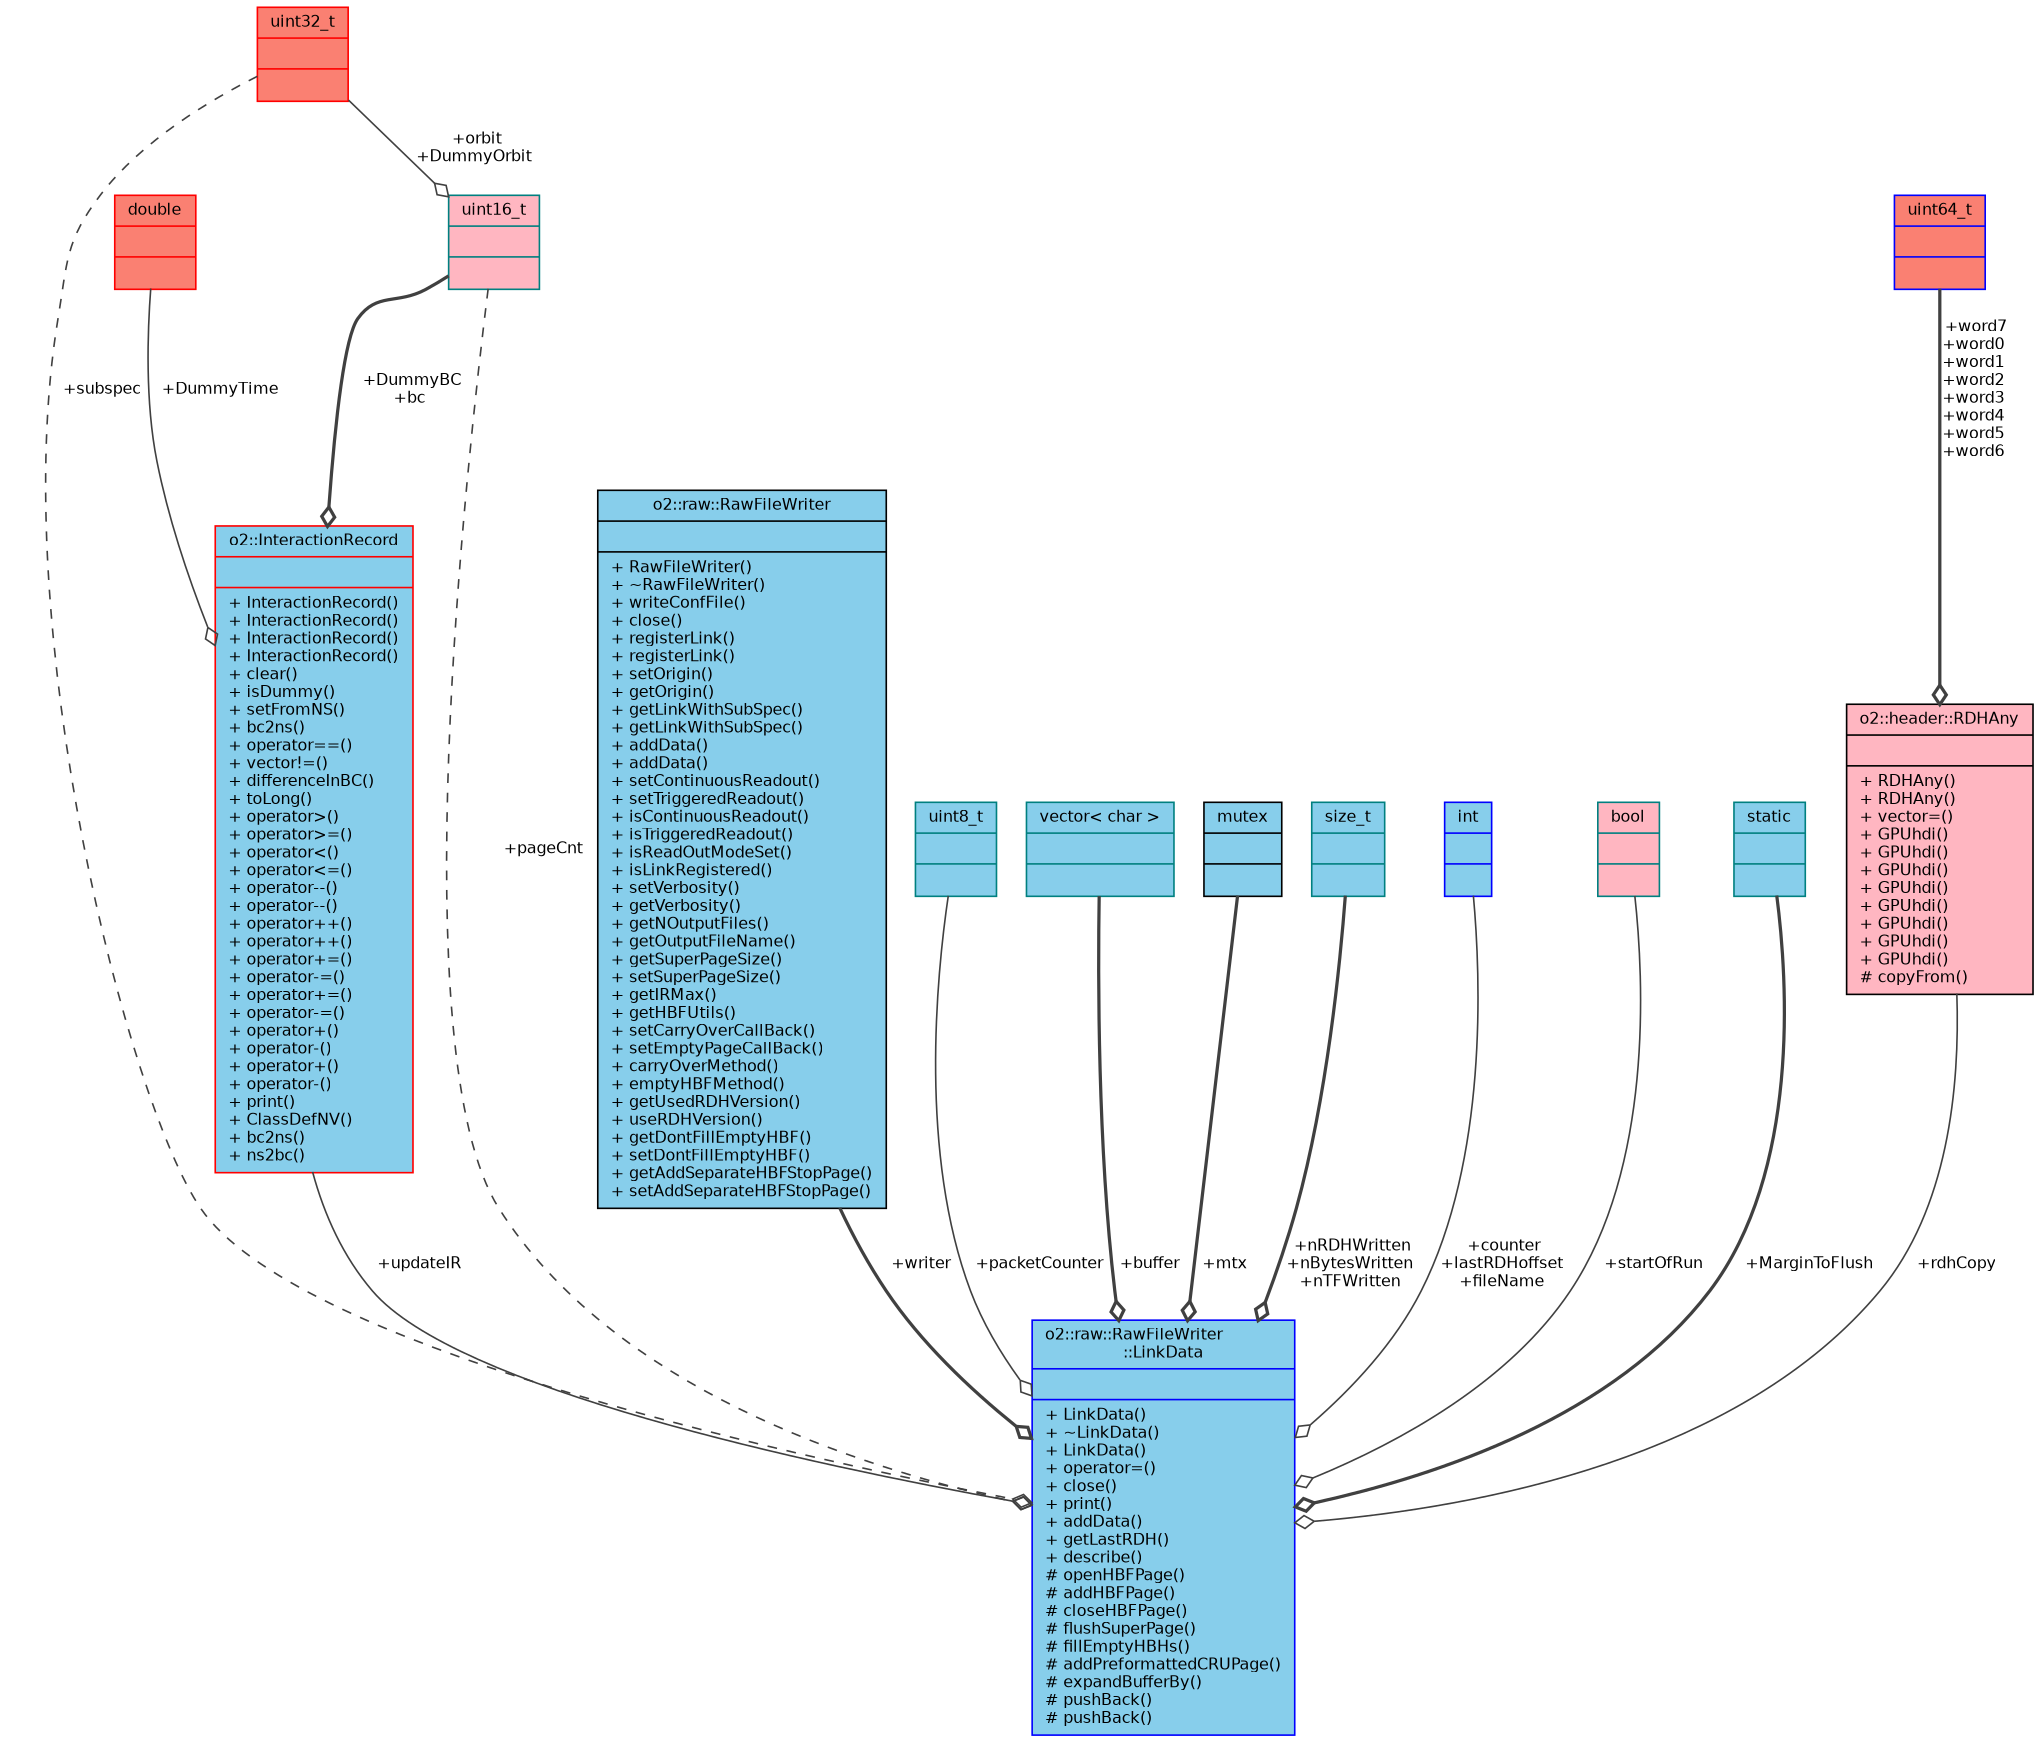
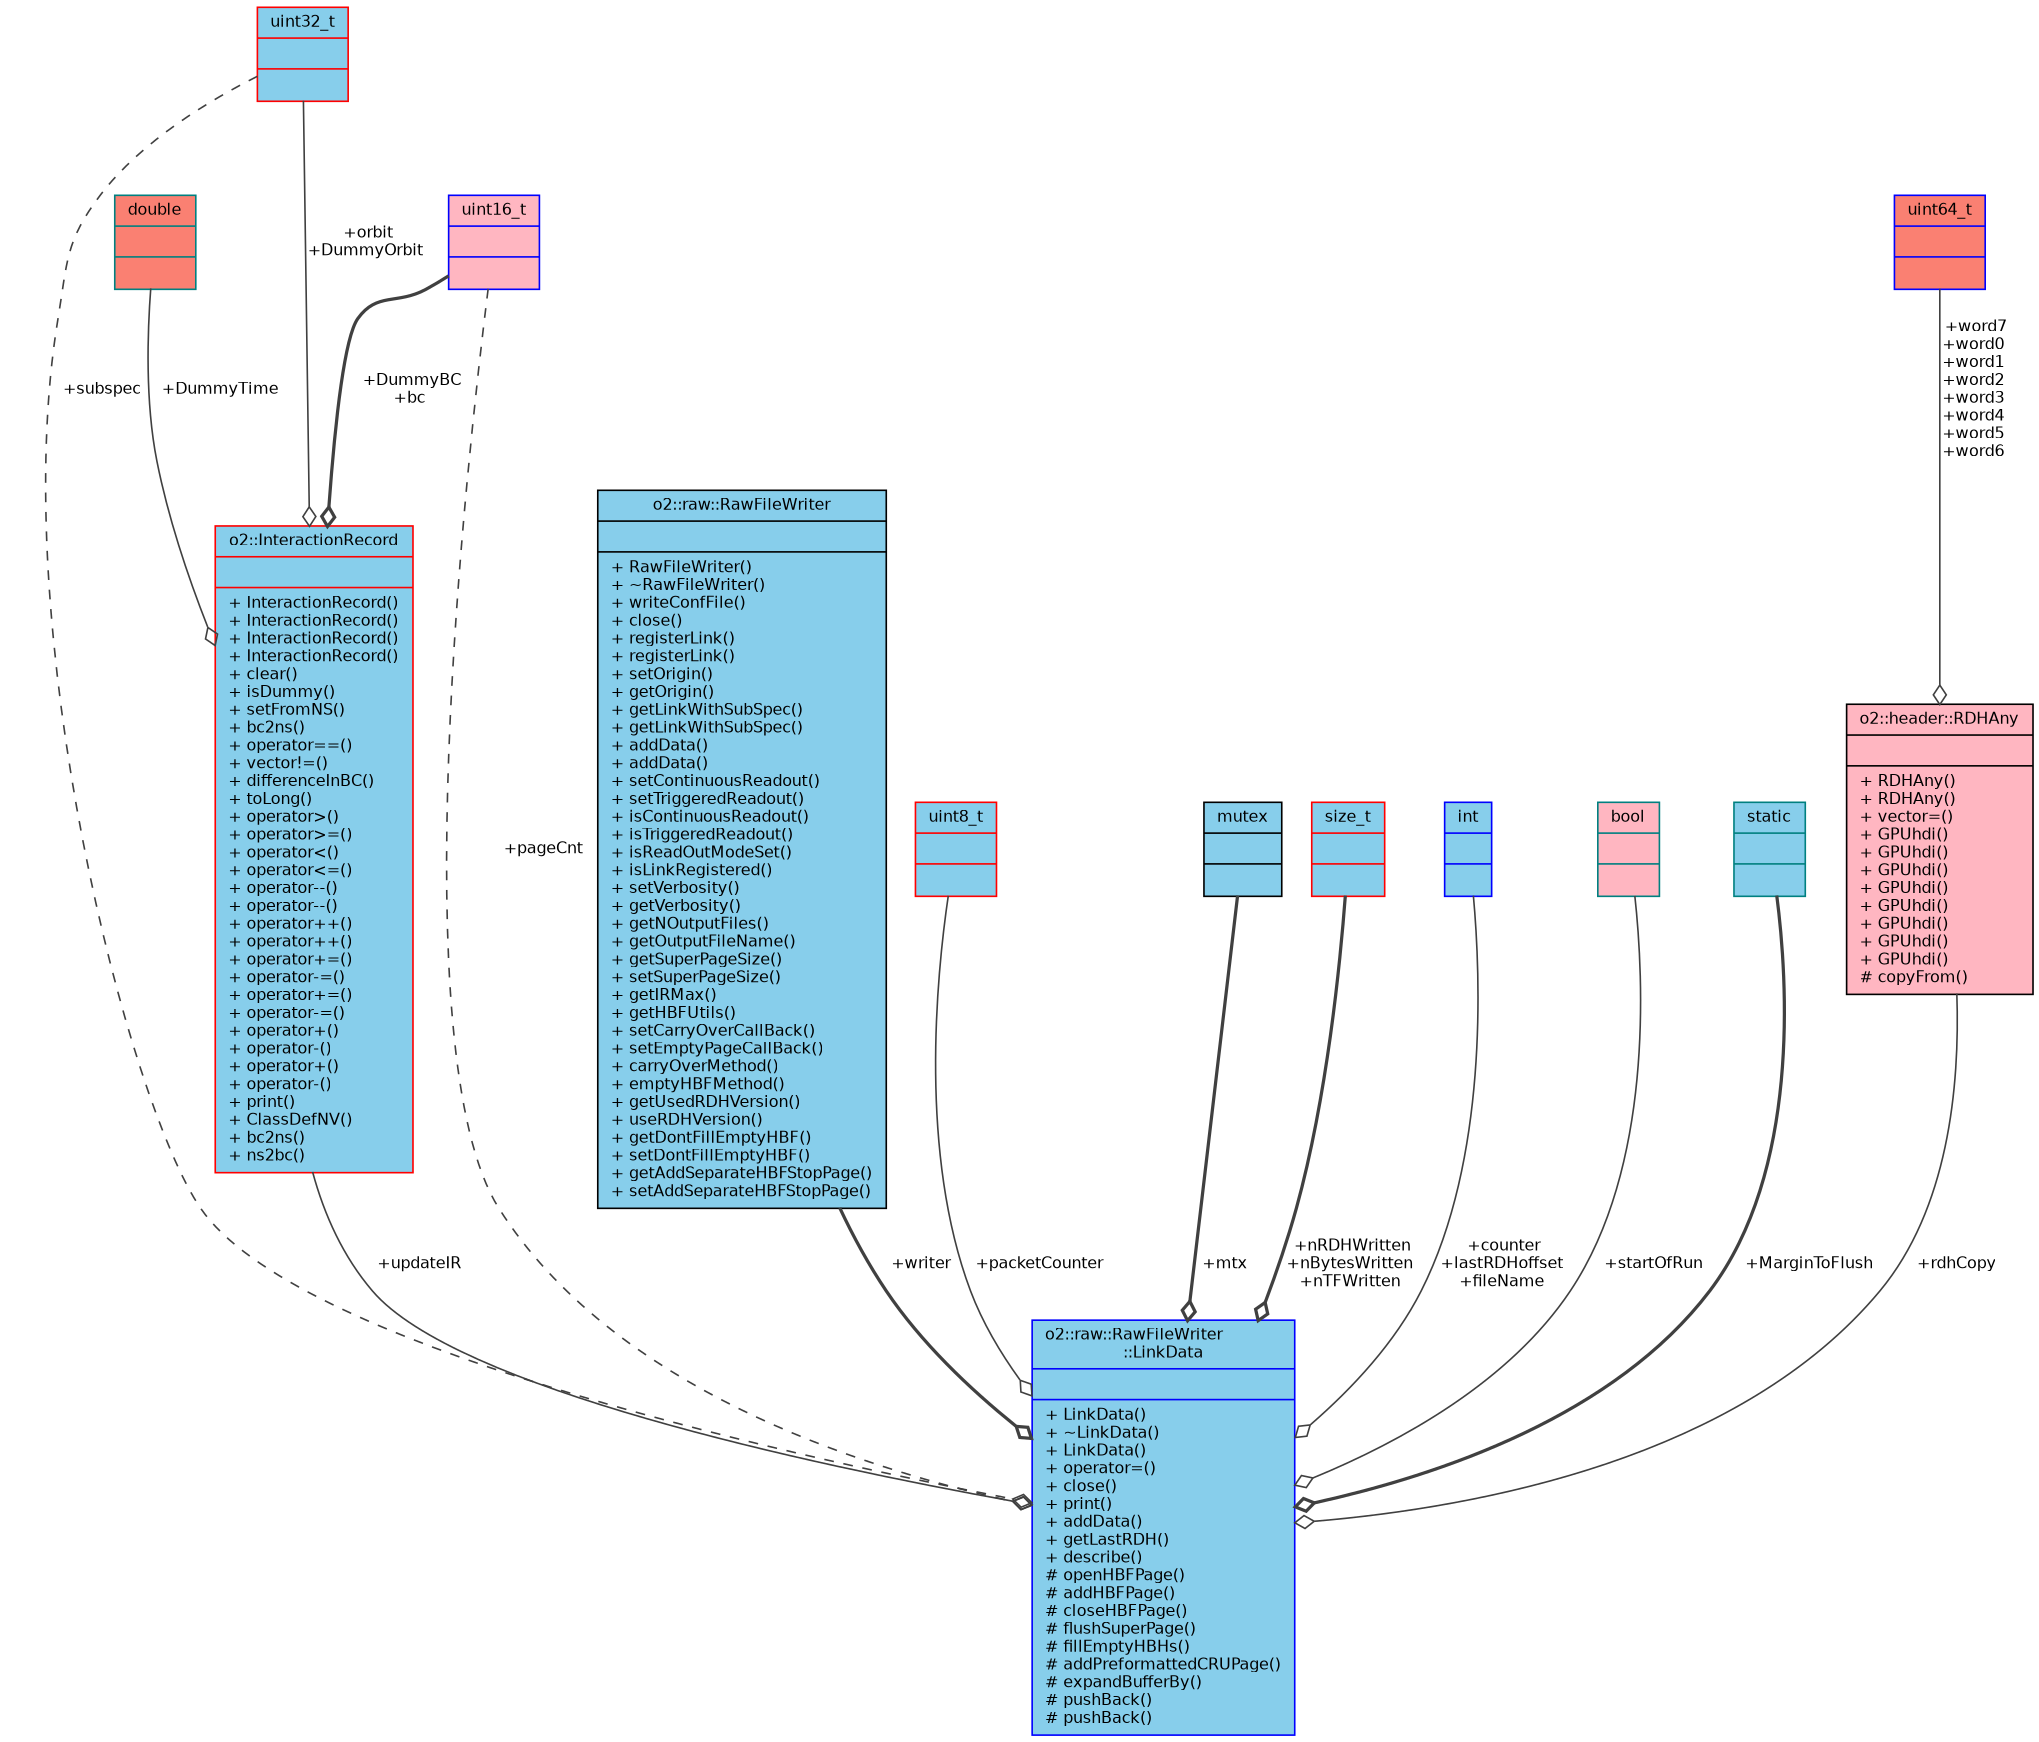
(303, 54) -> (303, 54)
(392, 142) -> (306, 304)
(155, 242) -> (155, 242)
(494, 242) -> (494, 242)
(1940, 487) -> (1940, 487)
(956, 849) -> (956, 849)
(1100, 849) -> none
(1348, 849) -> (1348, 849)
